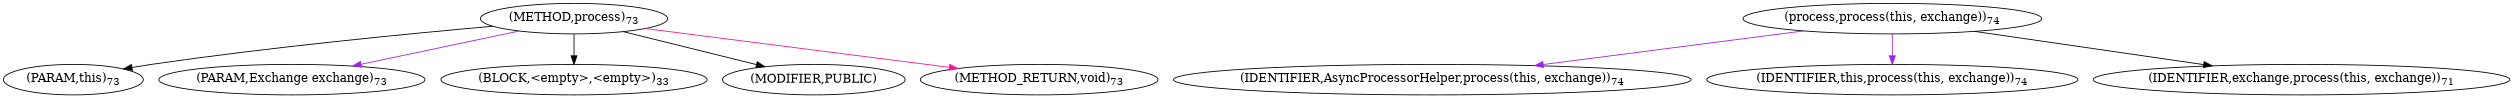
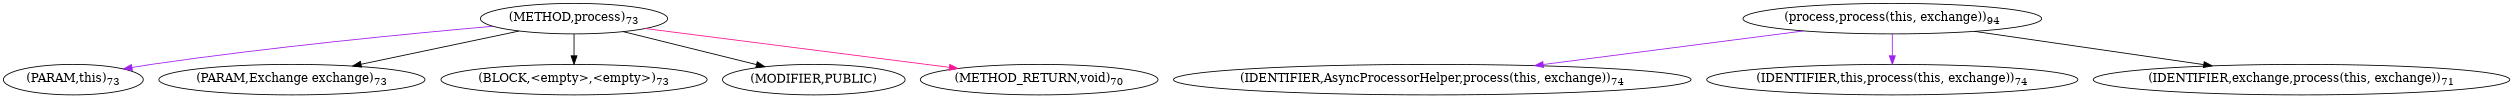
(1994, 17) -> (1994, 17)
(312, 44) -> (312, 44)
(440, 48) -> (440, 48)
(663, 78) -> (663, 78)
(1117, 78) -> (1117, 78)
